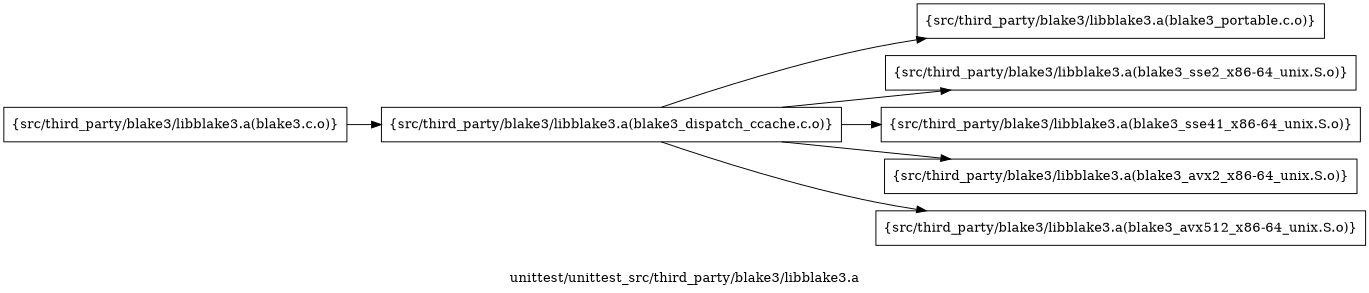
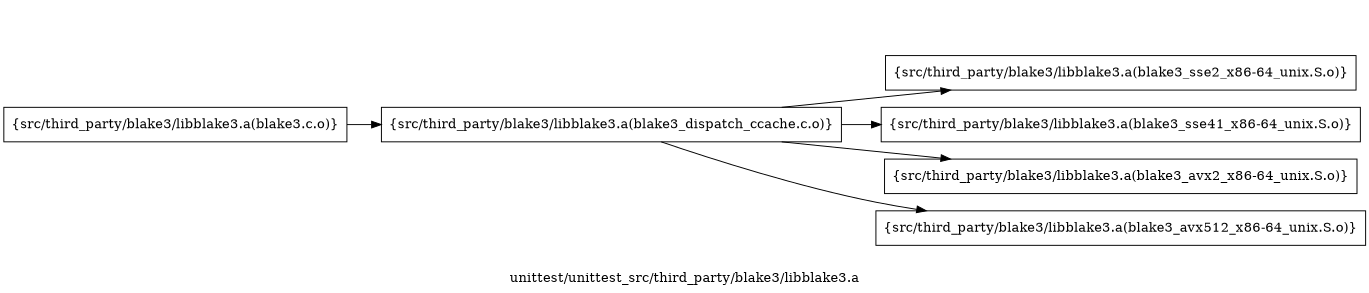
(1121, 21) -> none
